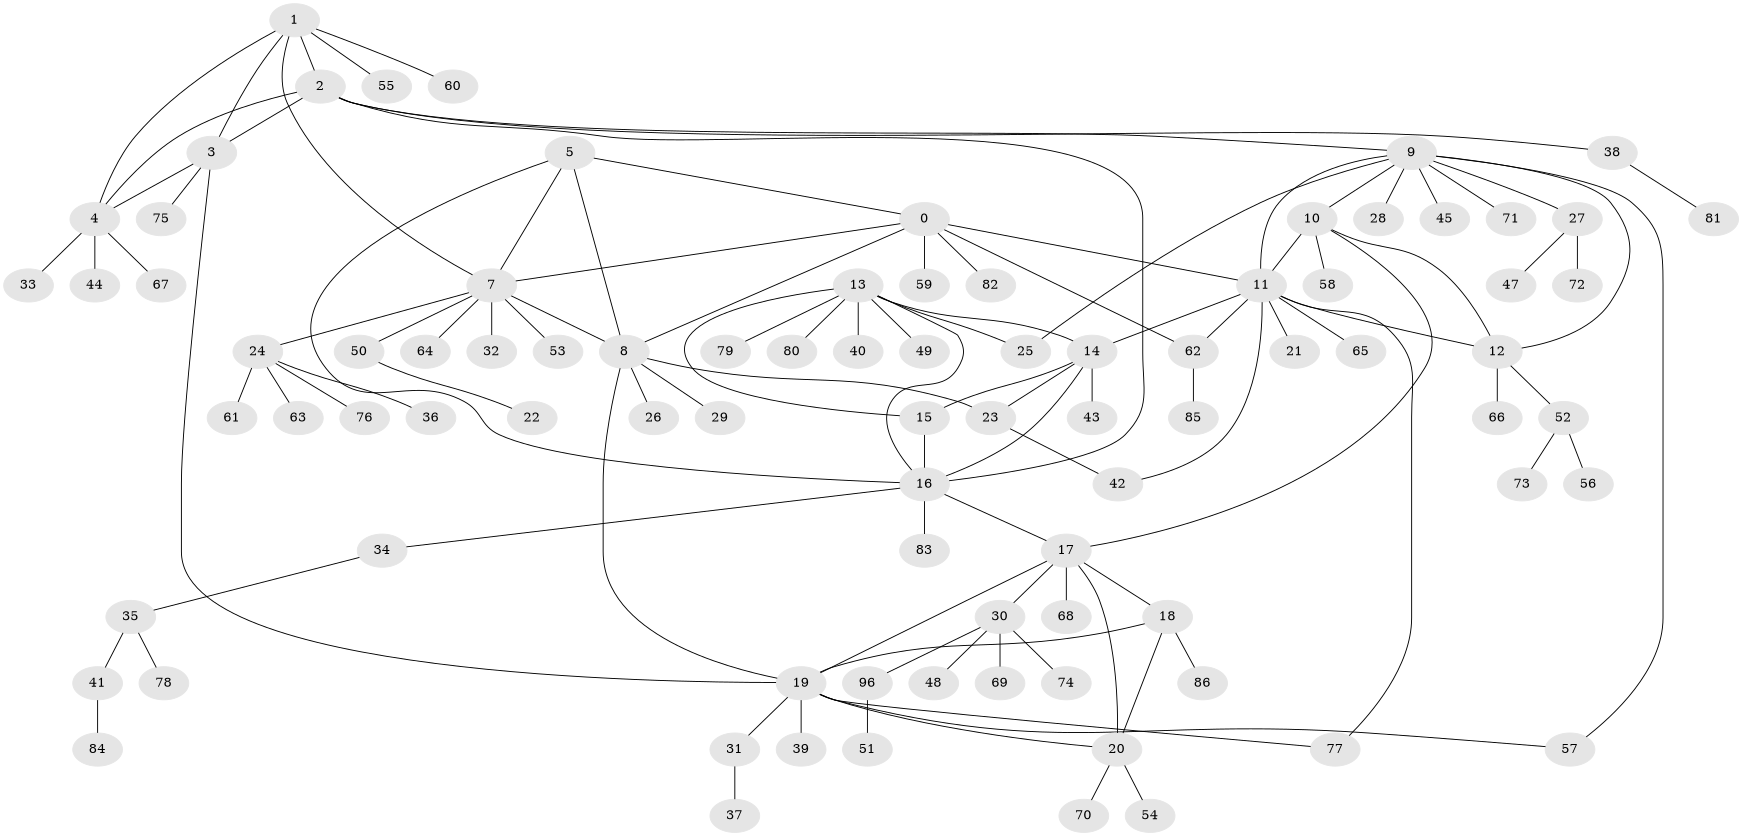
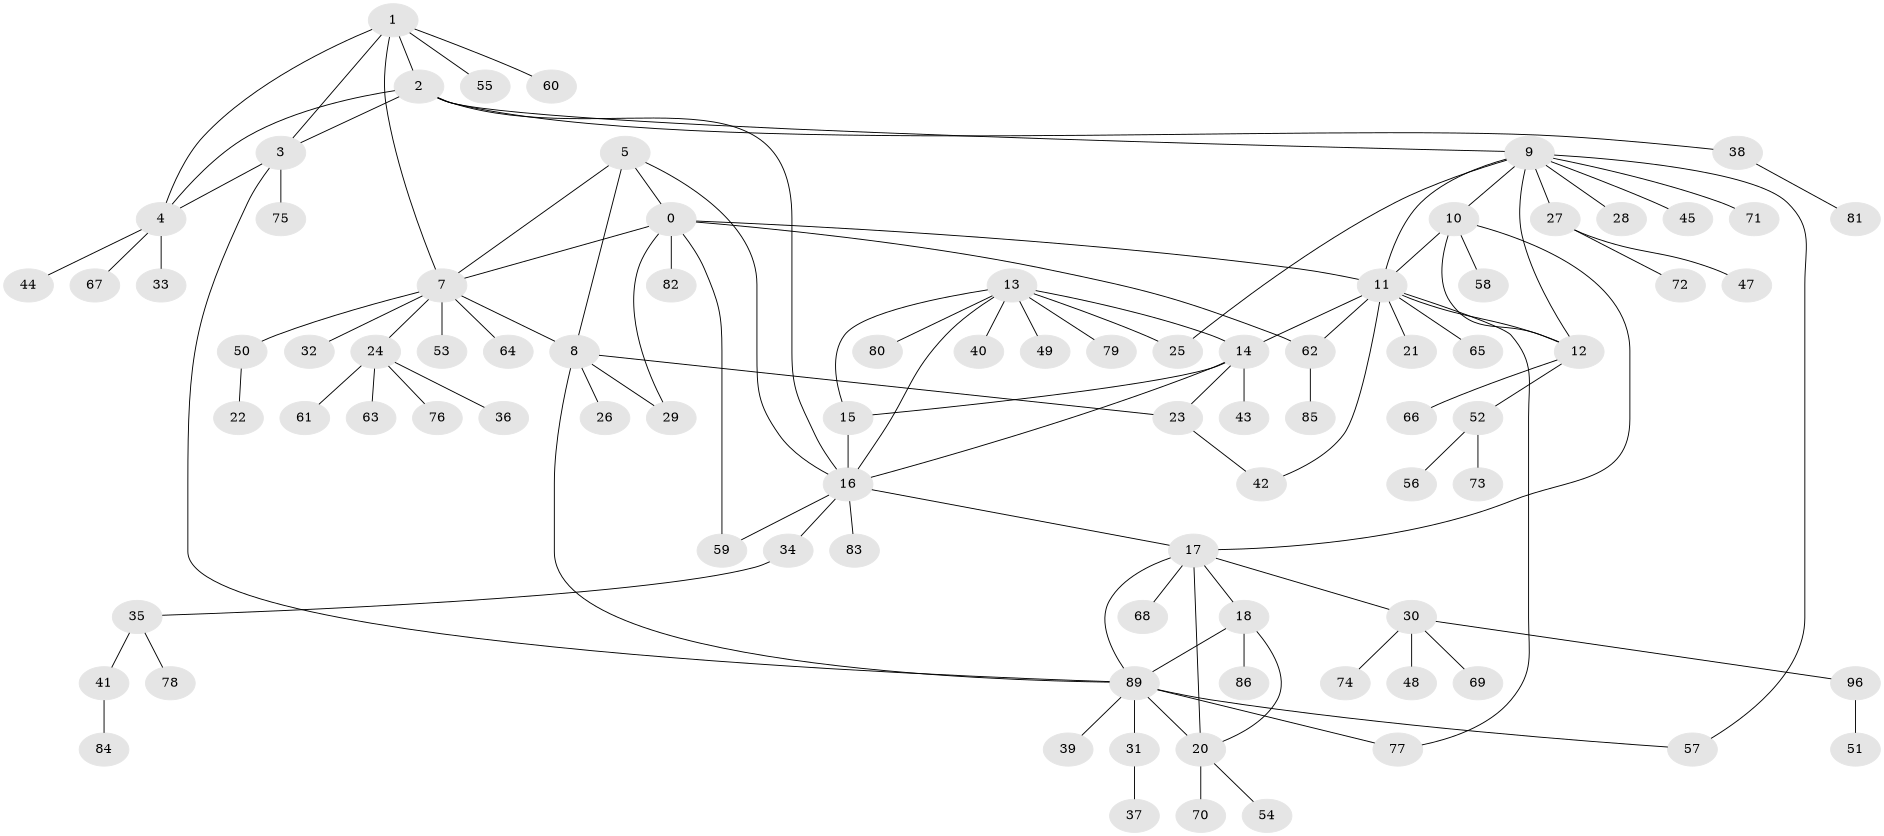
(775, 285) -> (635, 317)
none -> (785, 517)
(801, 683) -> (1134, 683)
